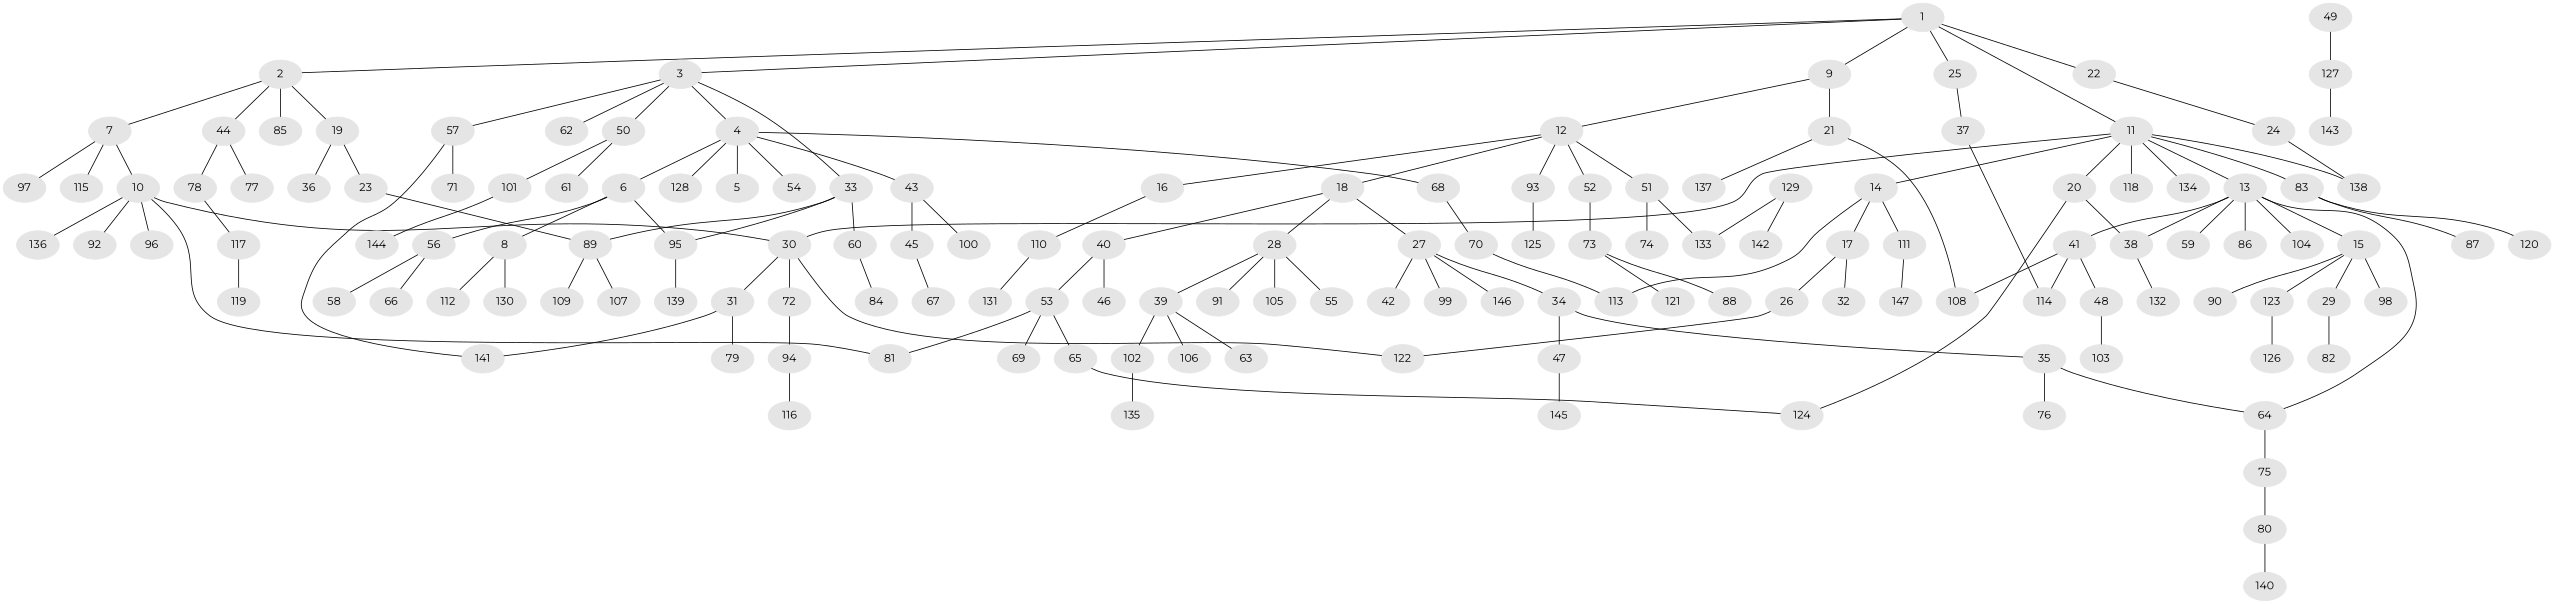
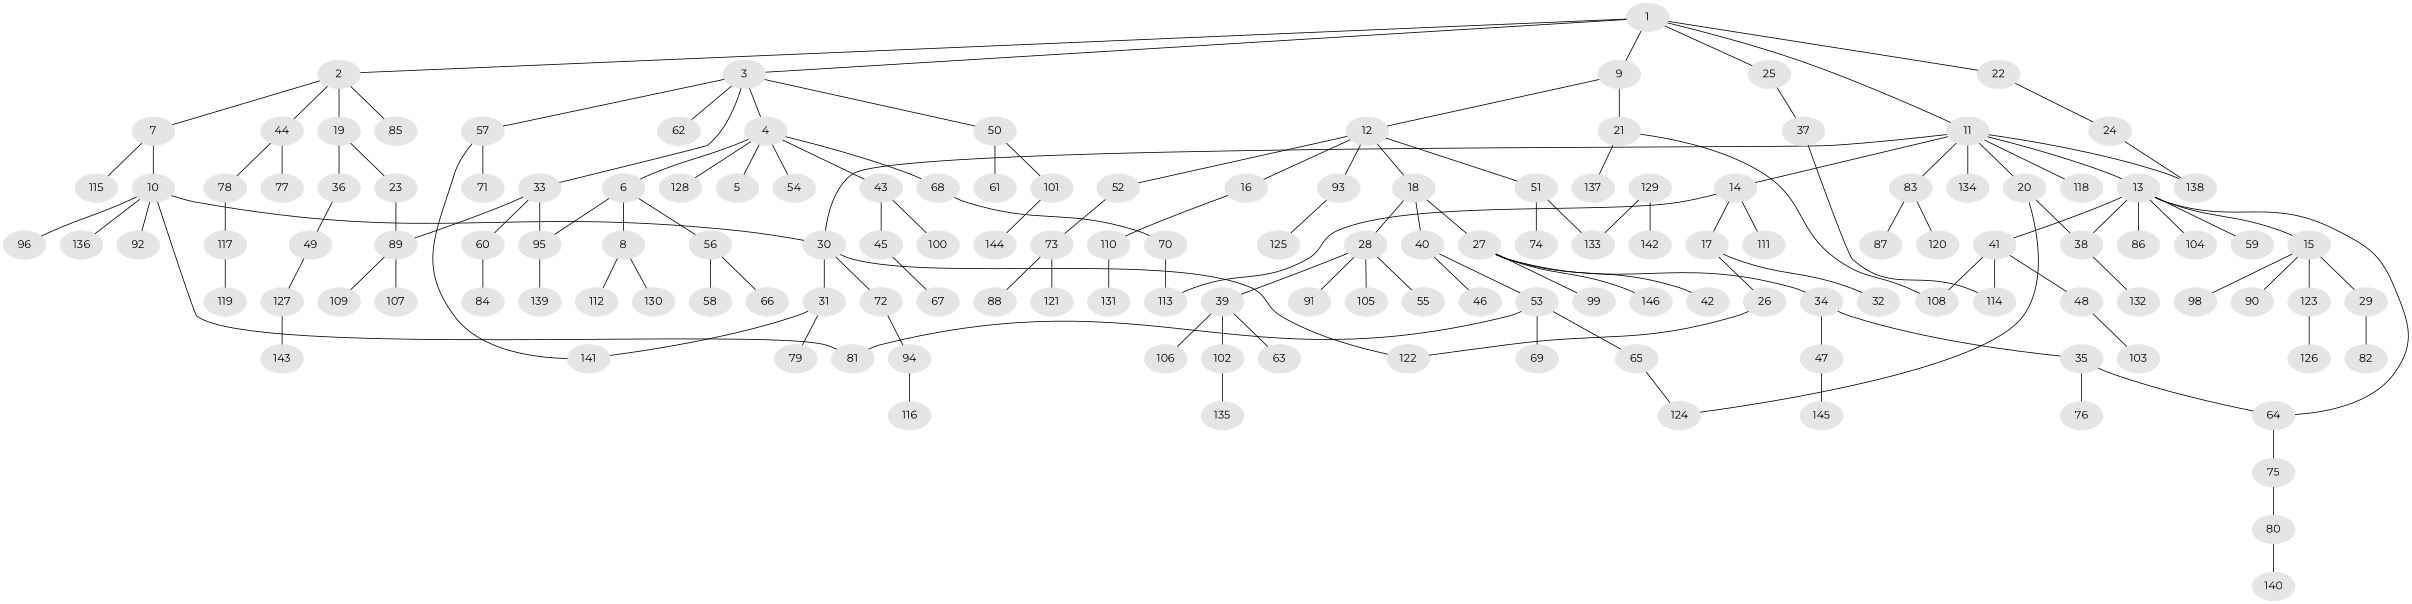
(24, 188) -> none
none -> (326, 214)
(1901, 302) -> none
